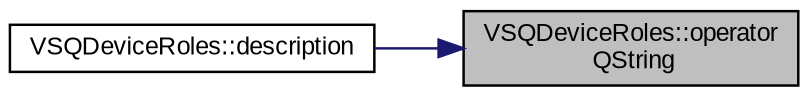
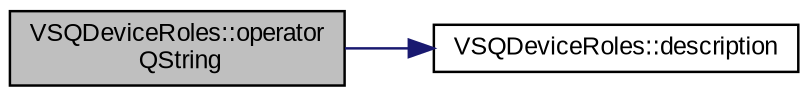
(406, 48) -> (377, 48)
